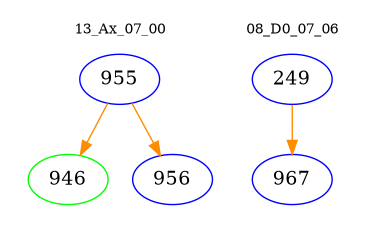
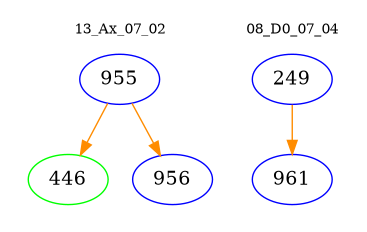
(120, 30) -> (120, 30)
(293, 30) -> (293, 30)
(68, 180) -> (68, 180)
(292, 180) -> (292, 180)
